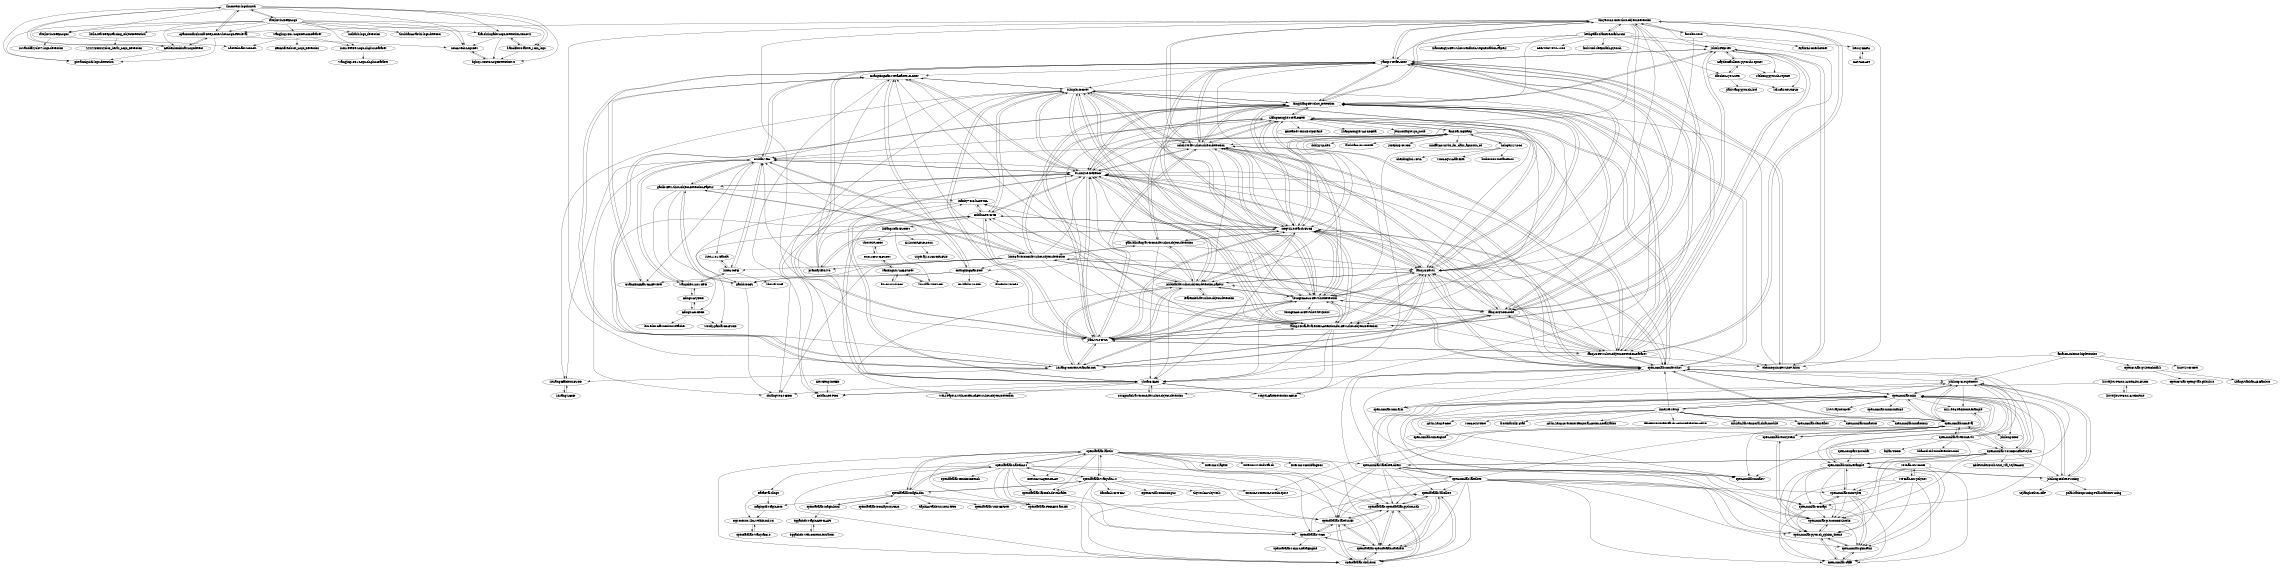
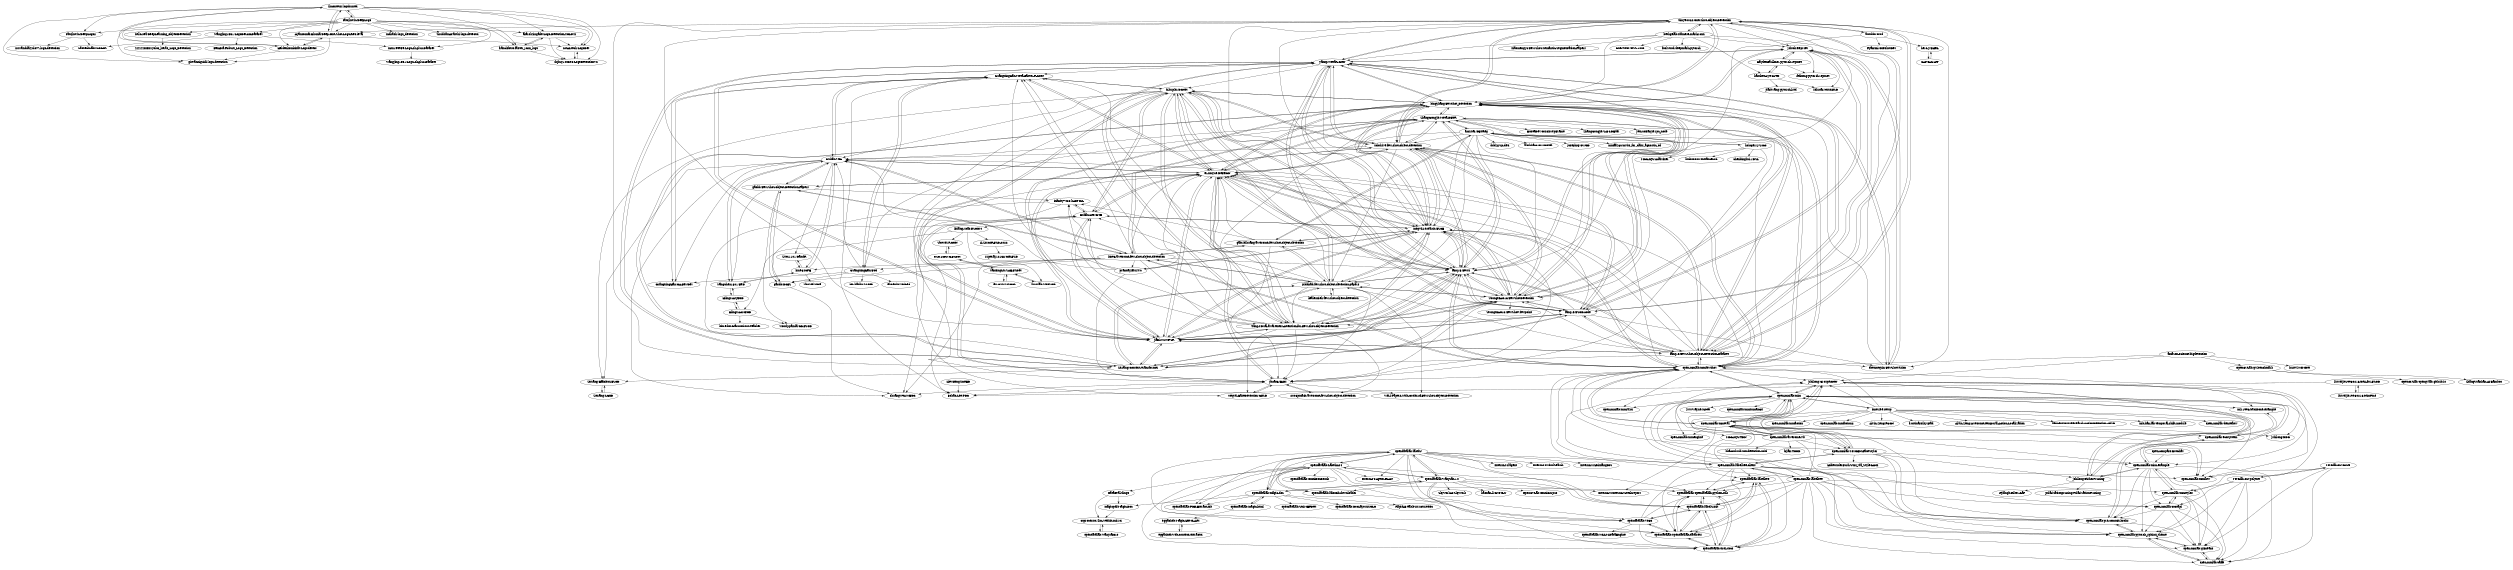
(1452, 486) -> (1706, 465)
